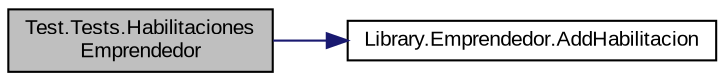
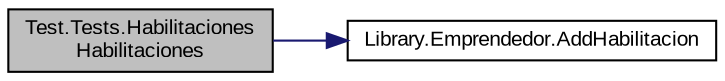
(141, 41) -> (141, 41)
